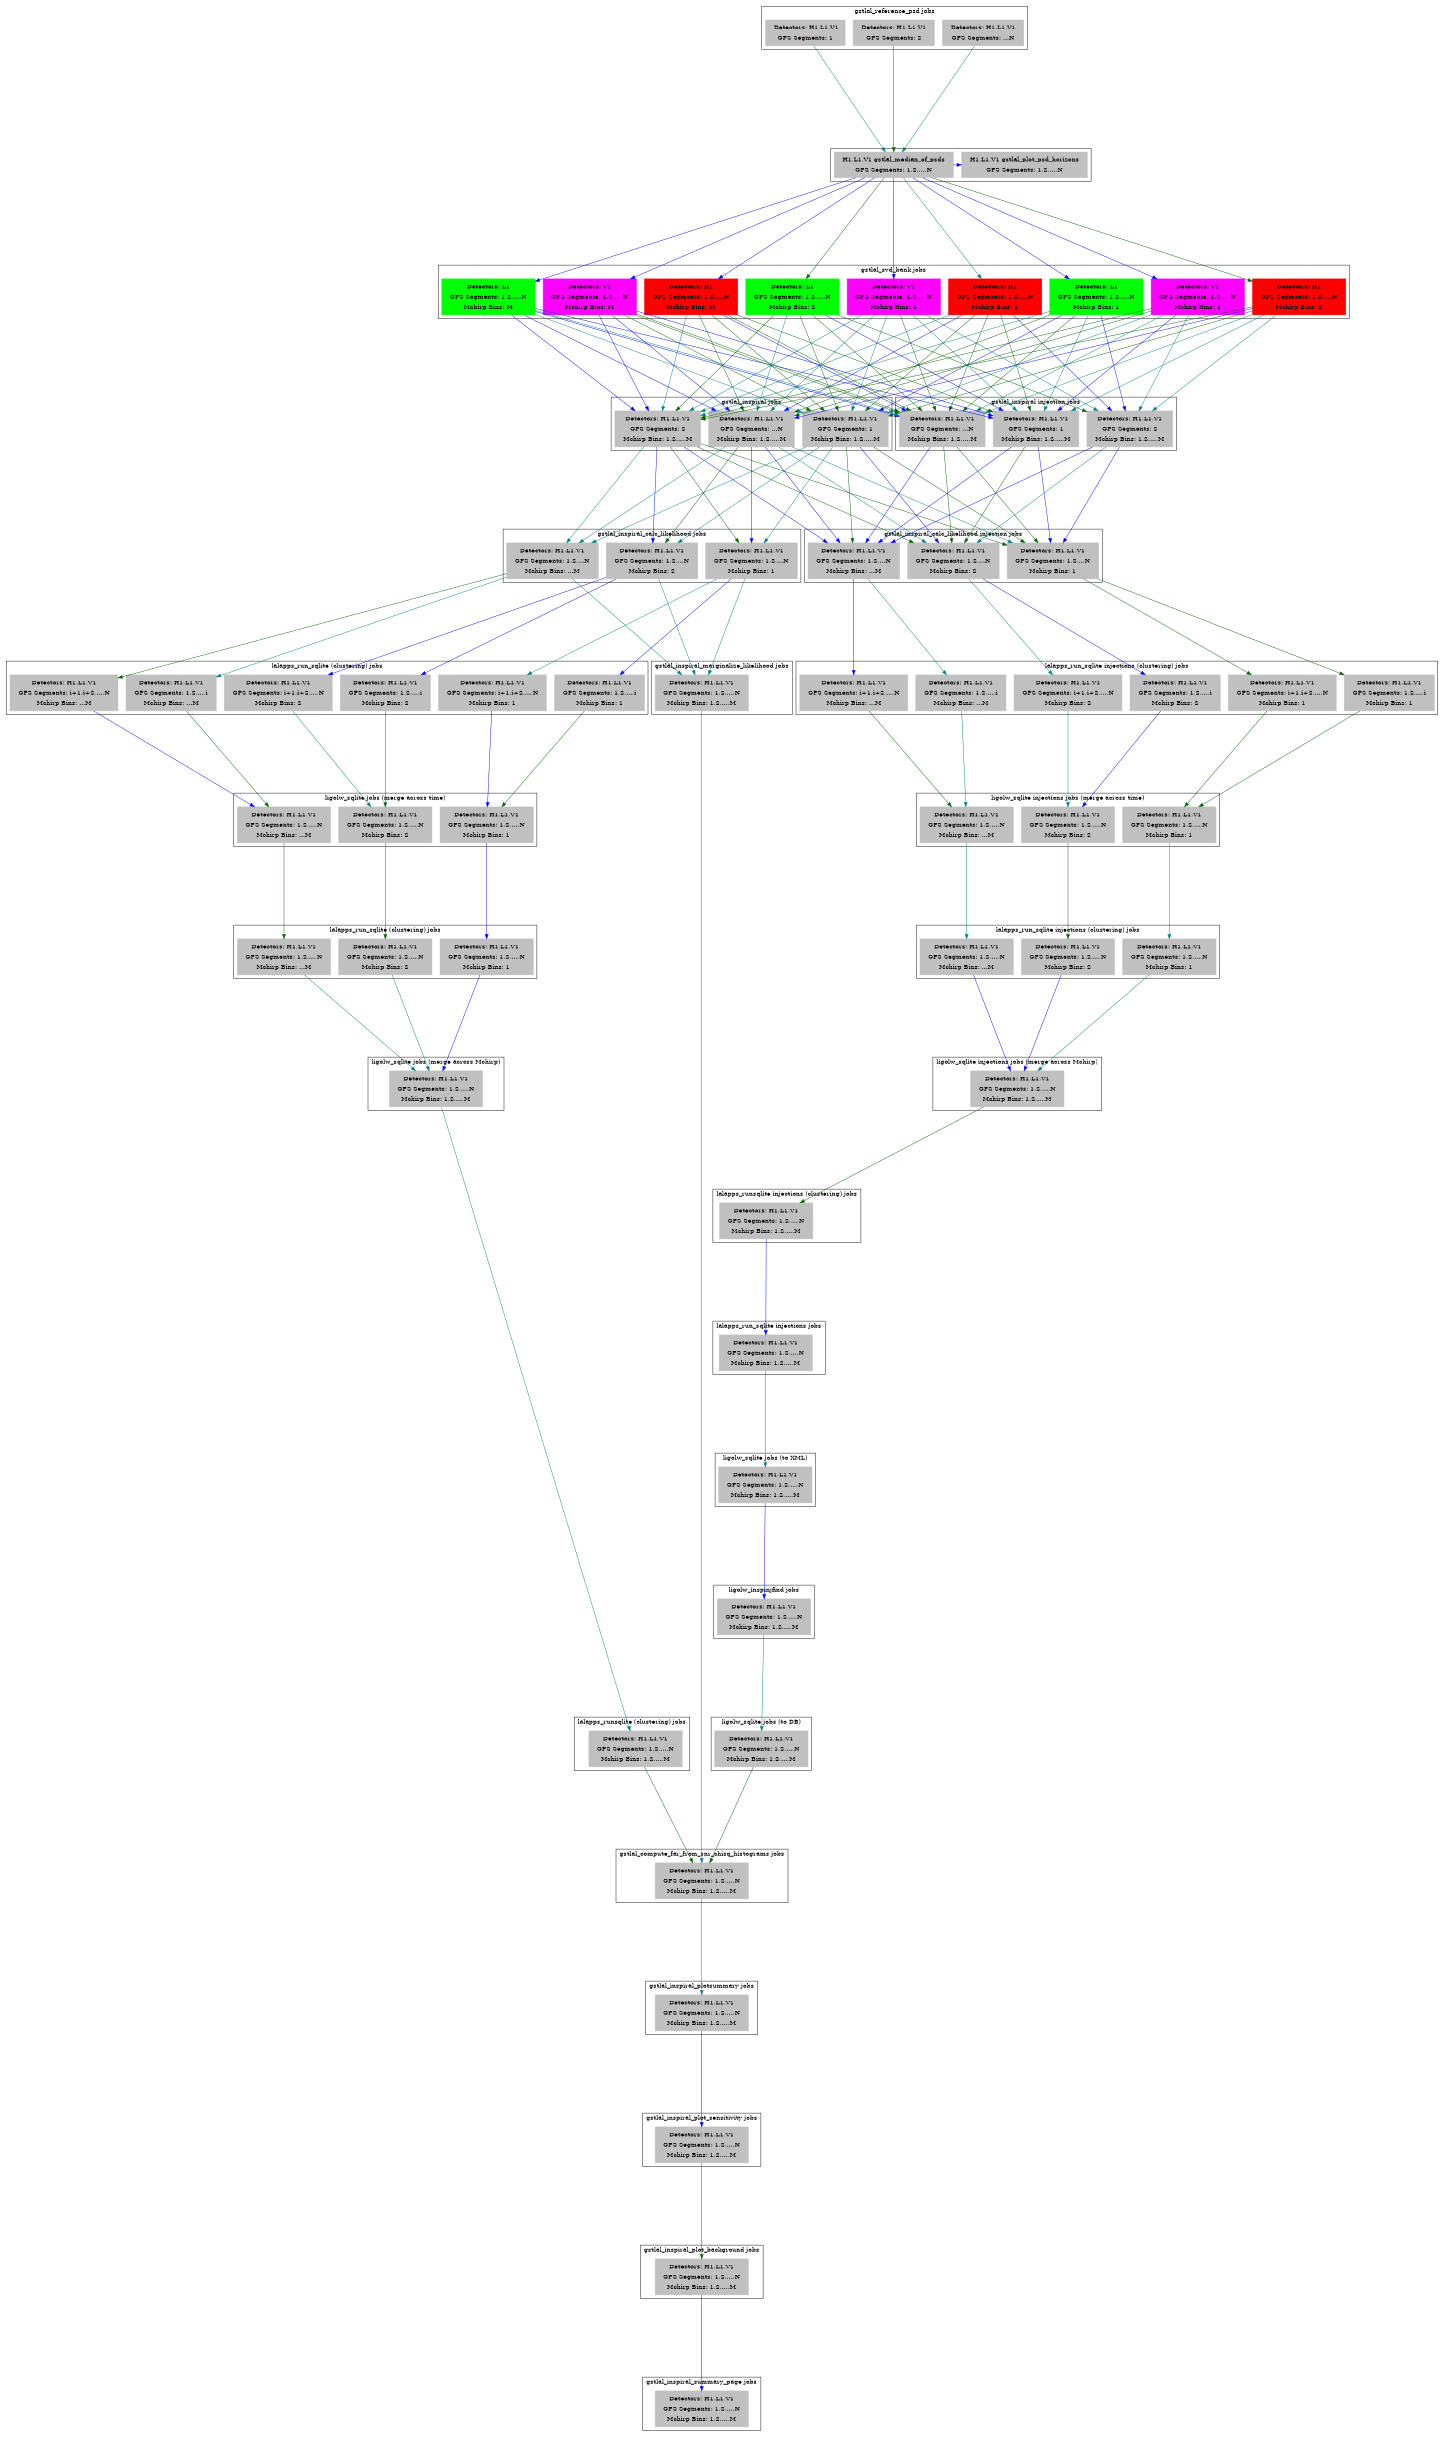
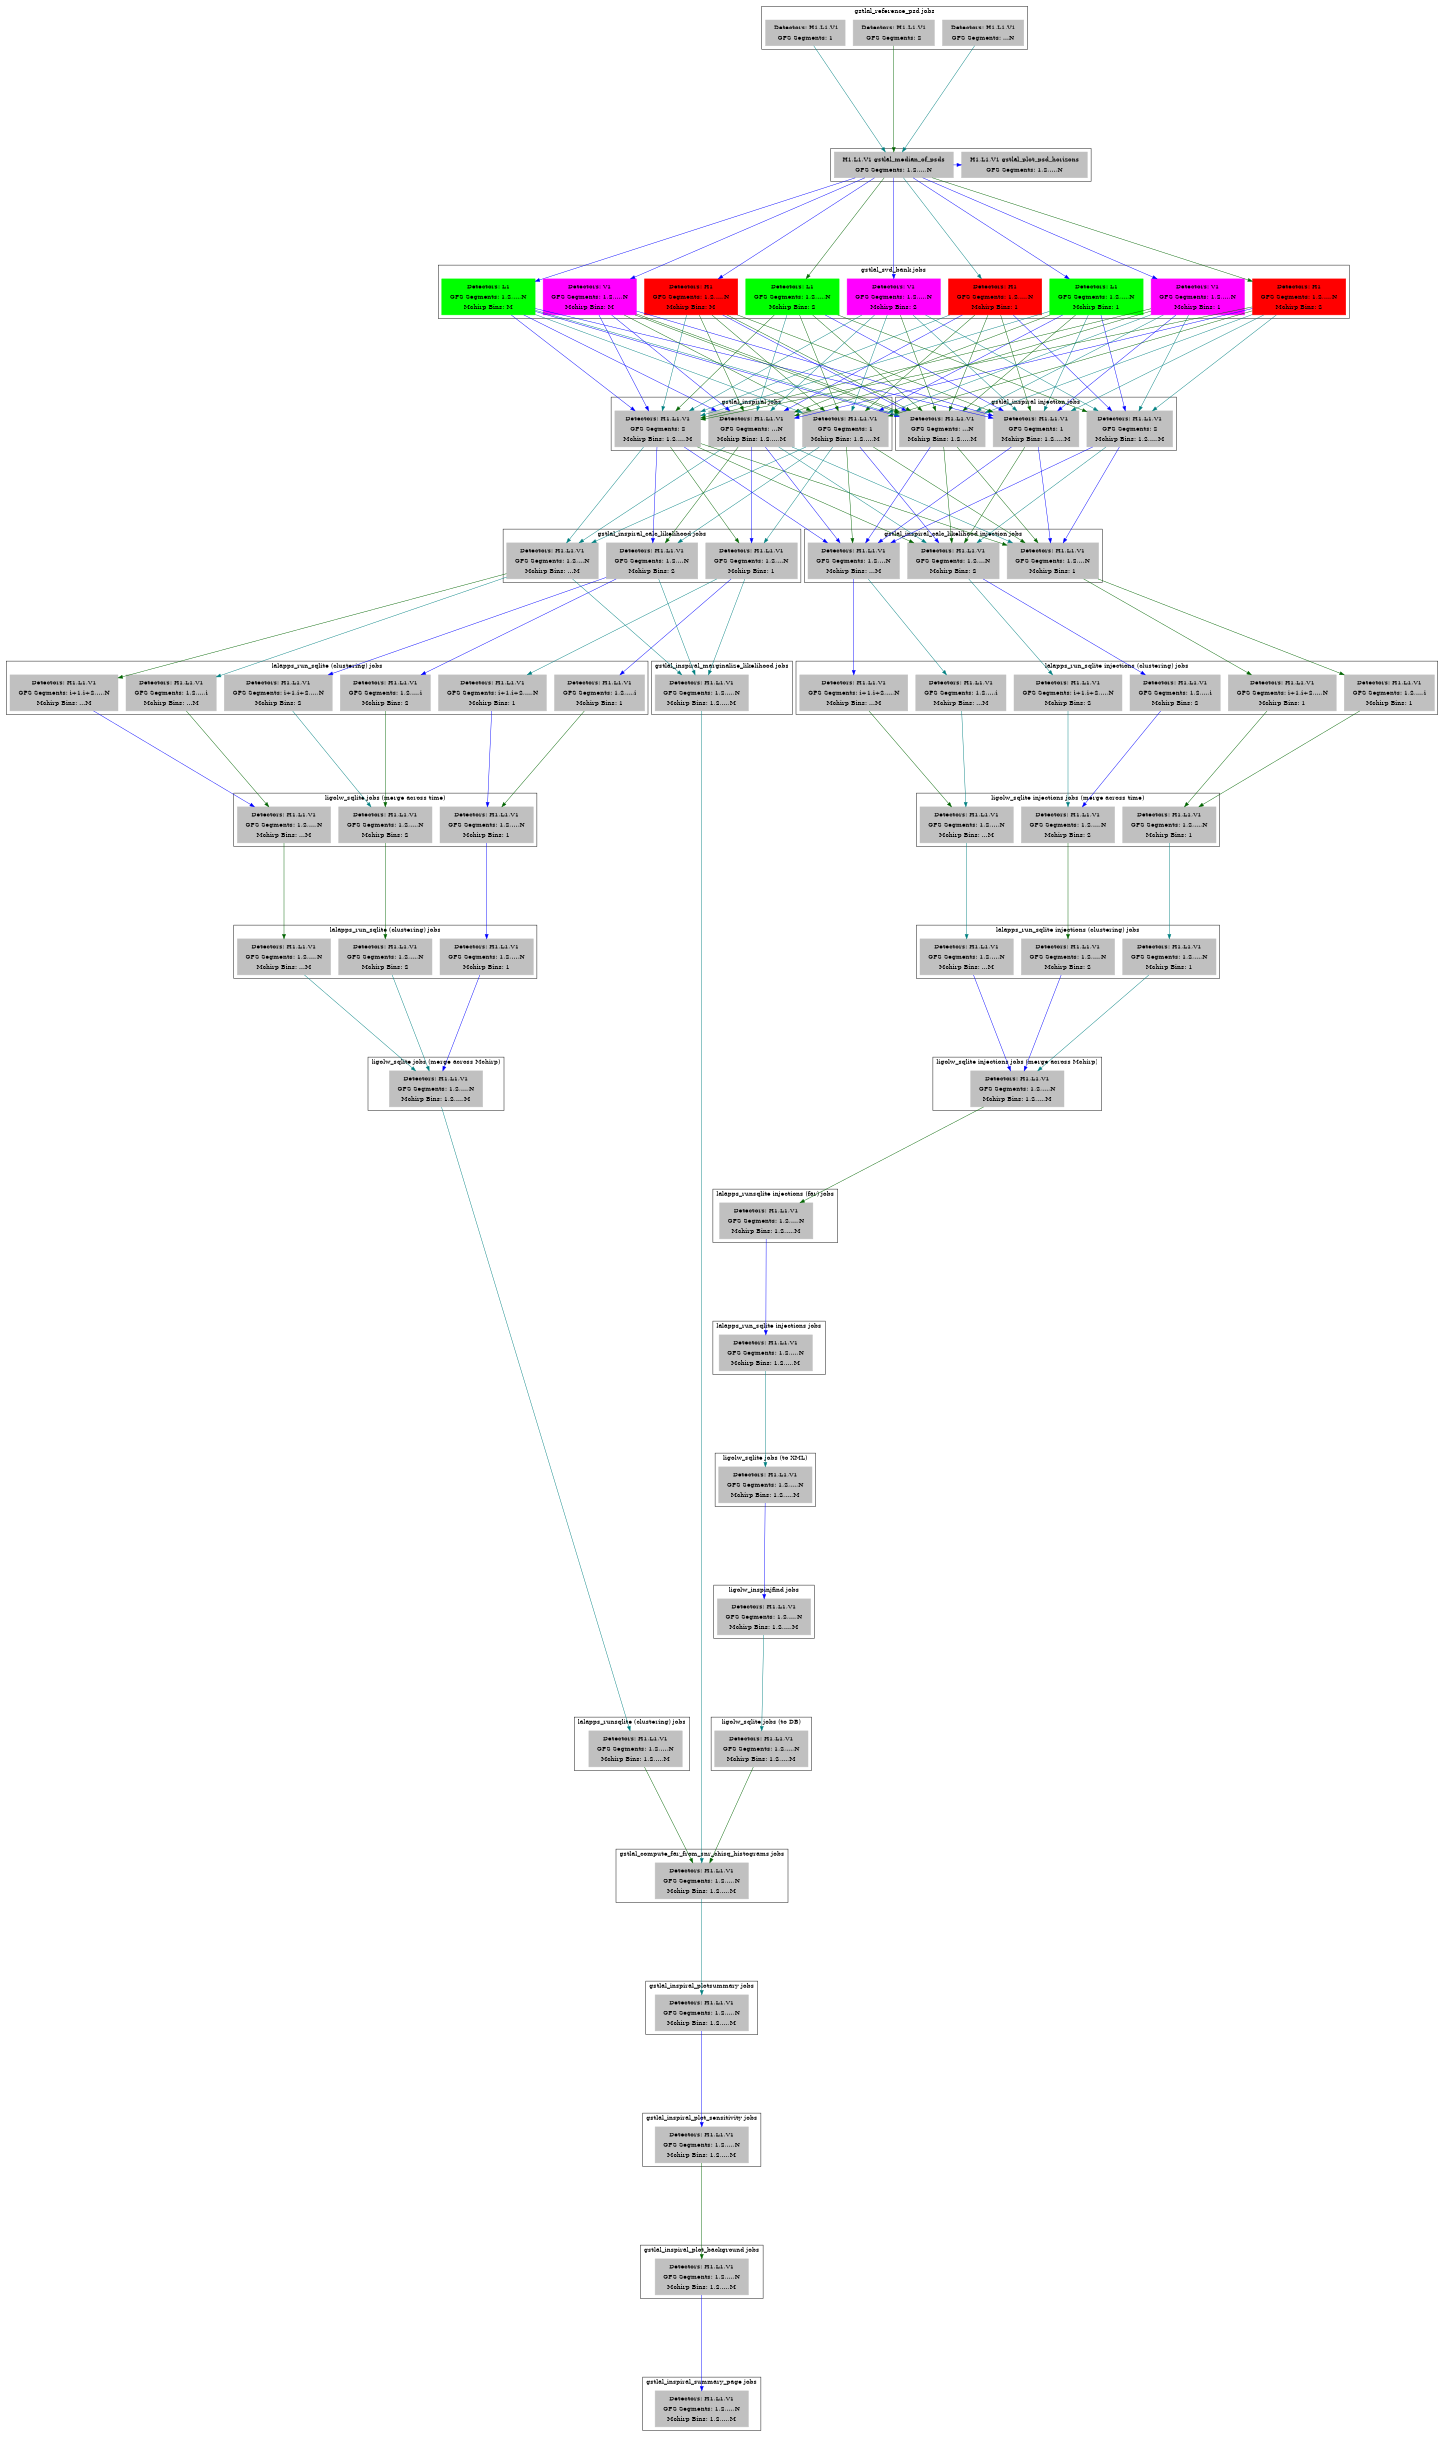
(787, 1194) -> (775, 1194)
